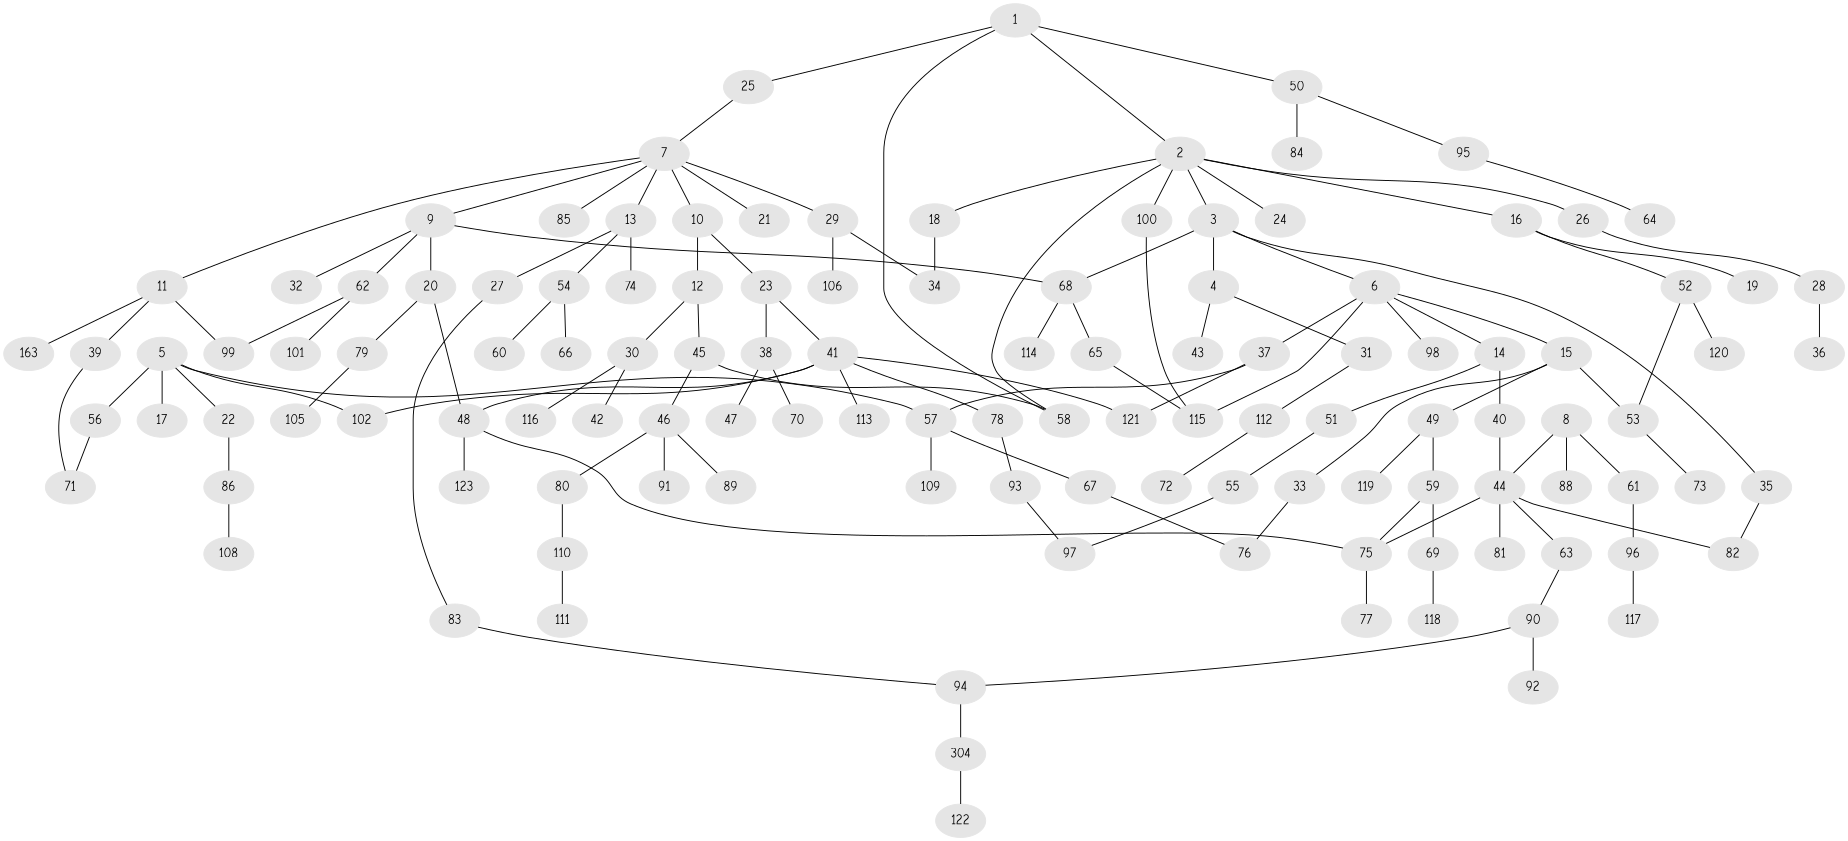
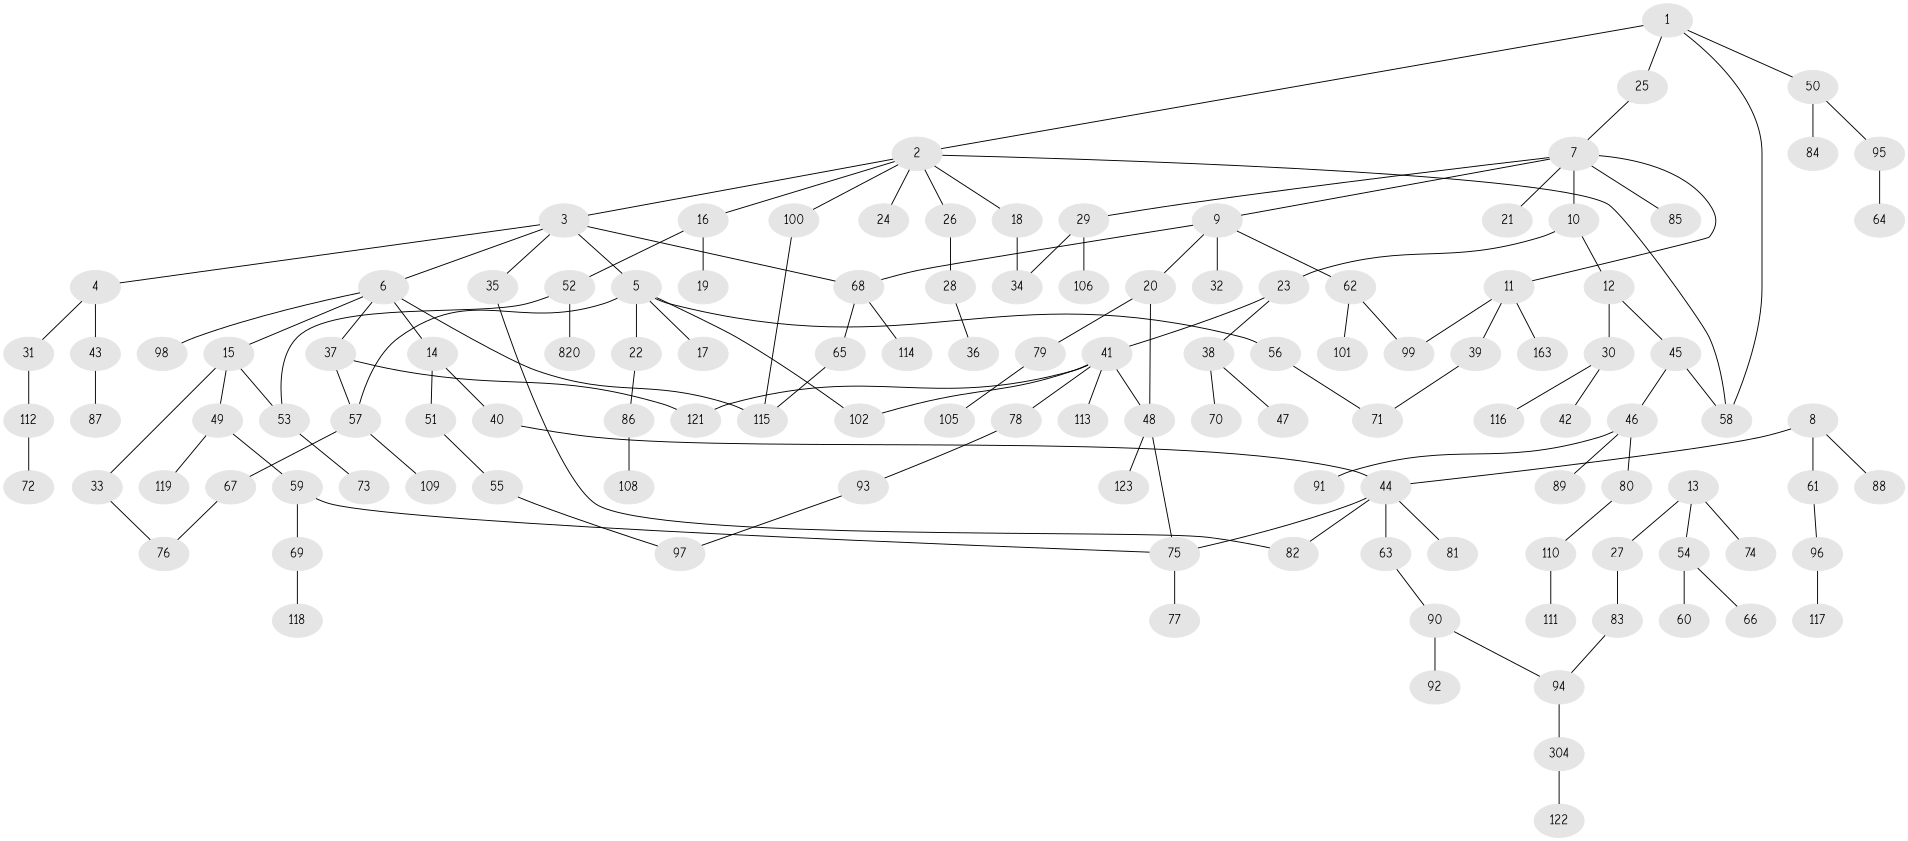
(648, 187) -> none
none -> (600, 254)
(1719, 354) -> (570, 354)
none -> (95, 421)
